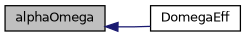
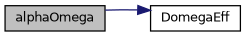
(134, 27) -> (121, 10)
